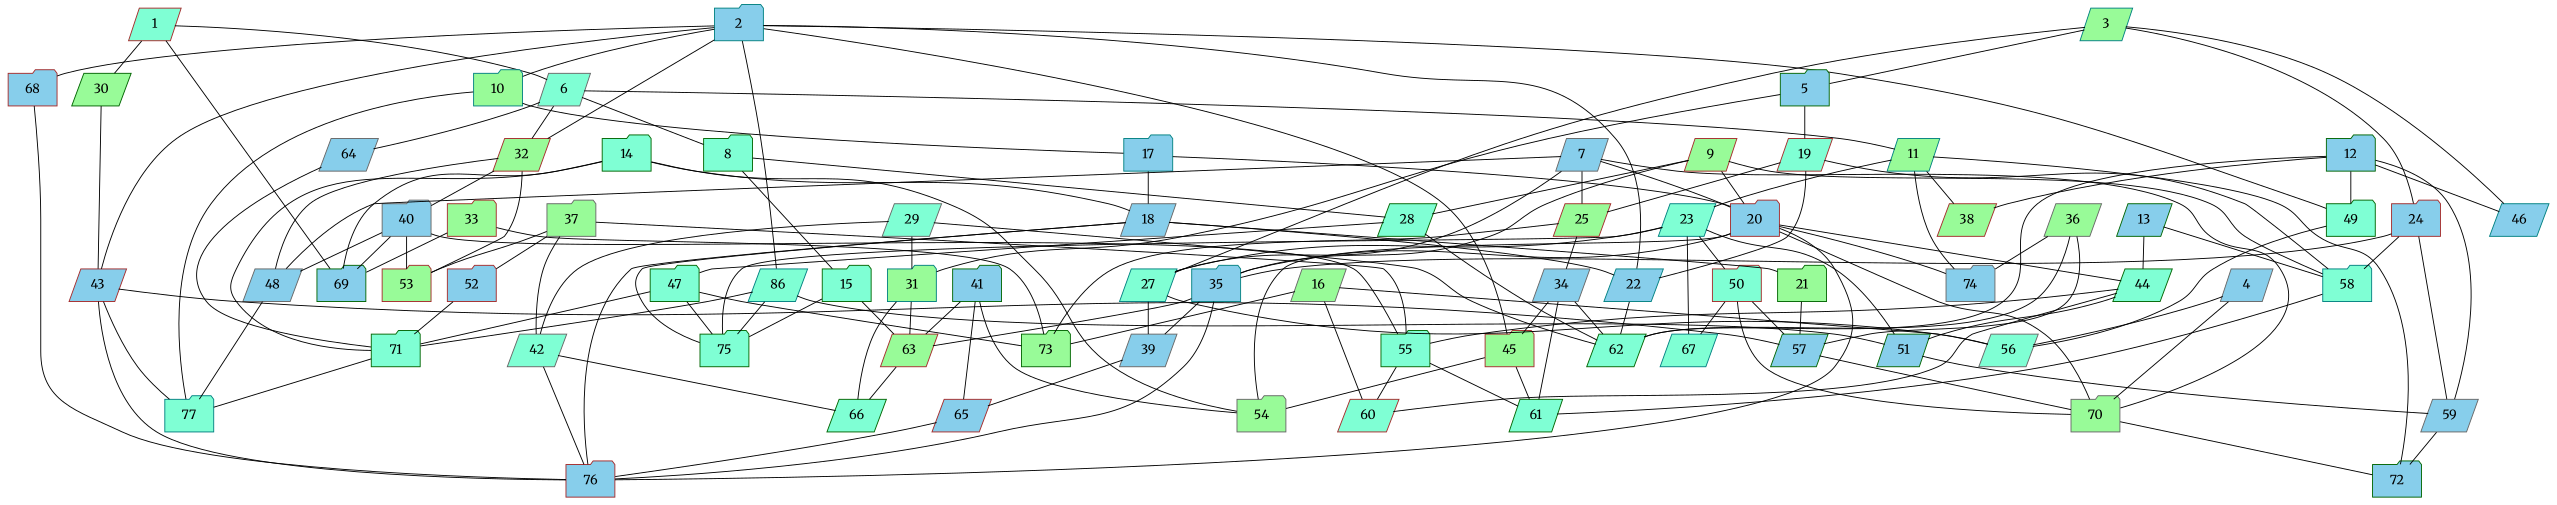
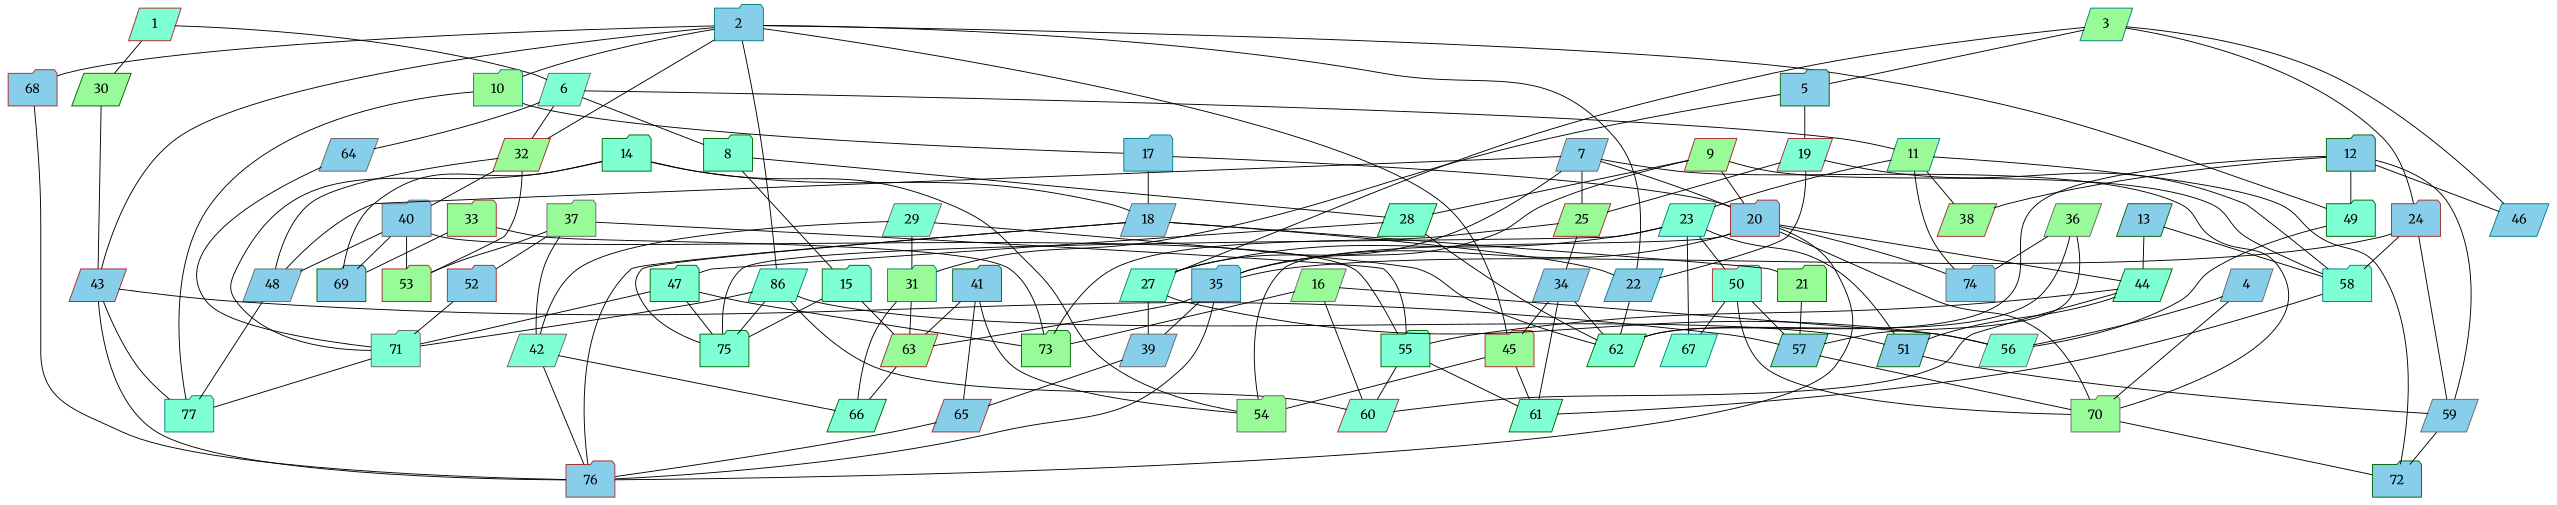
(248, 155) -> none
(396, 350) -> (396, 350)
none -> (1013, 389)
